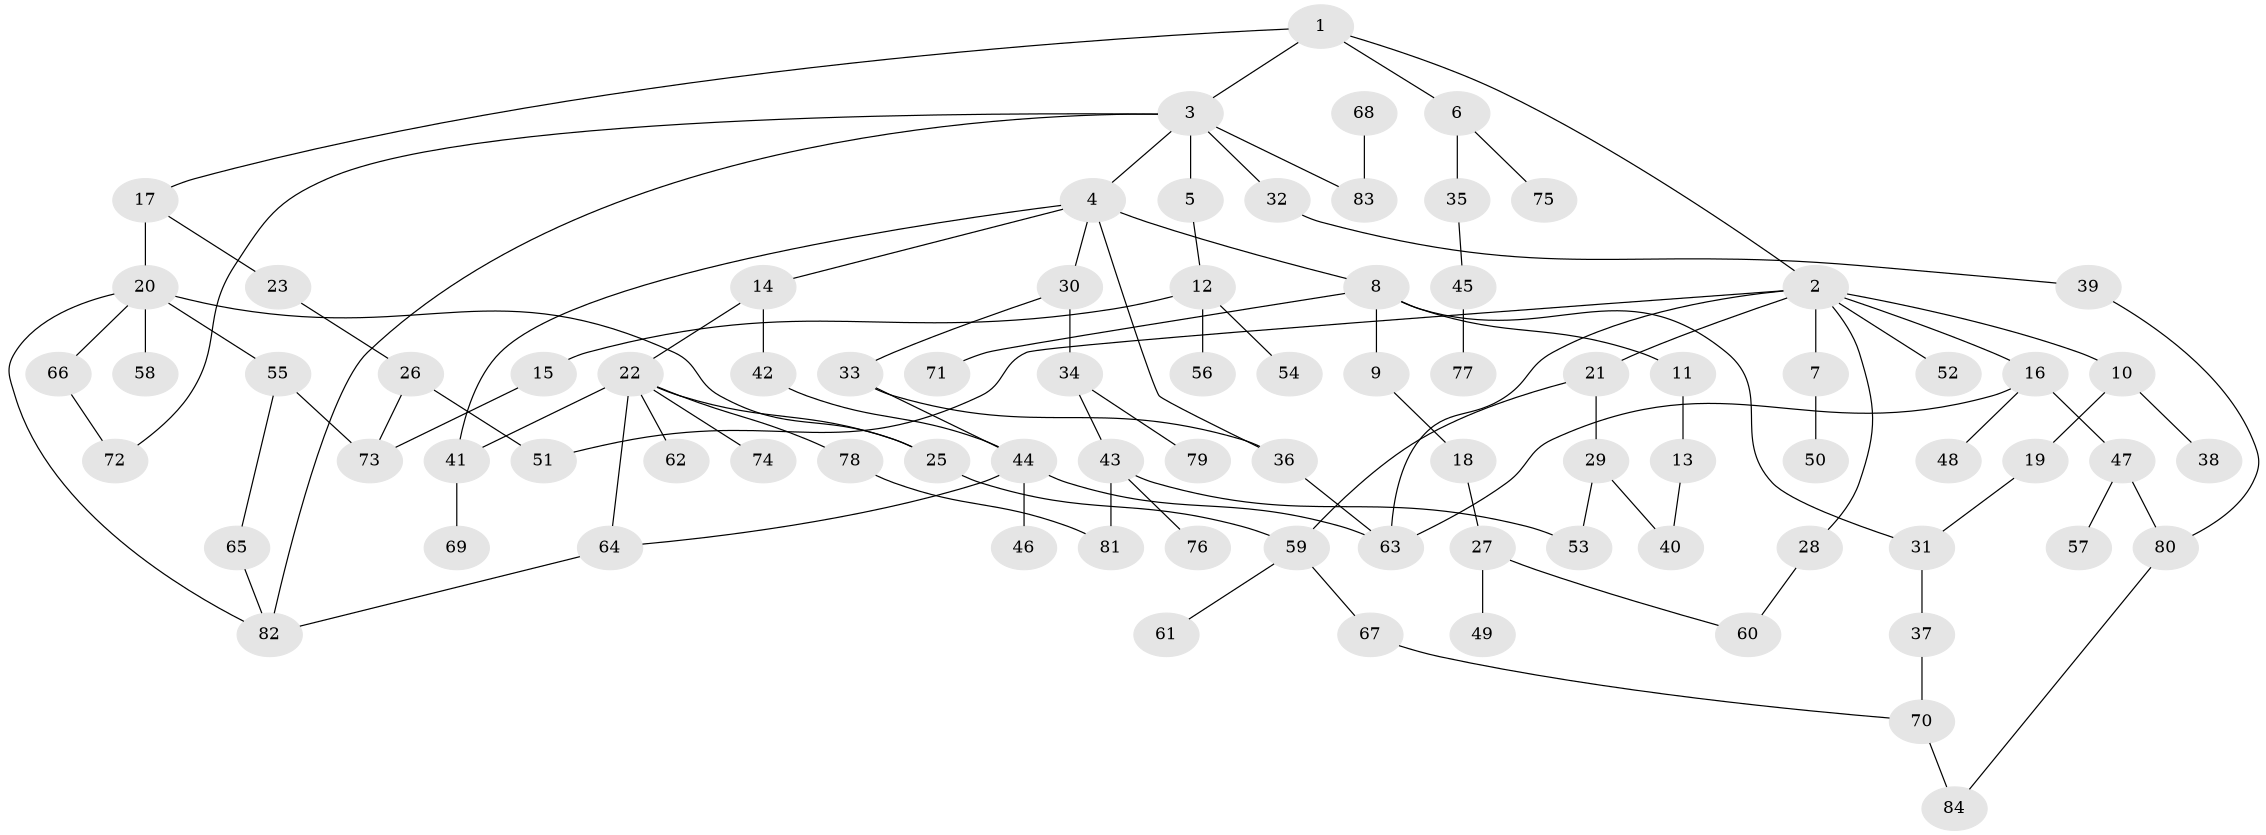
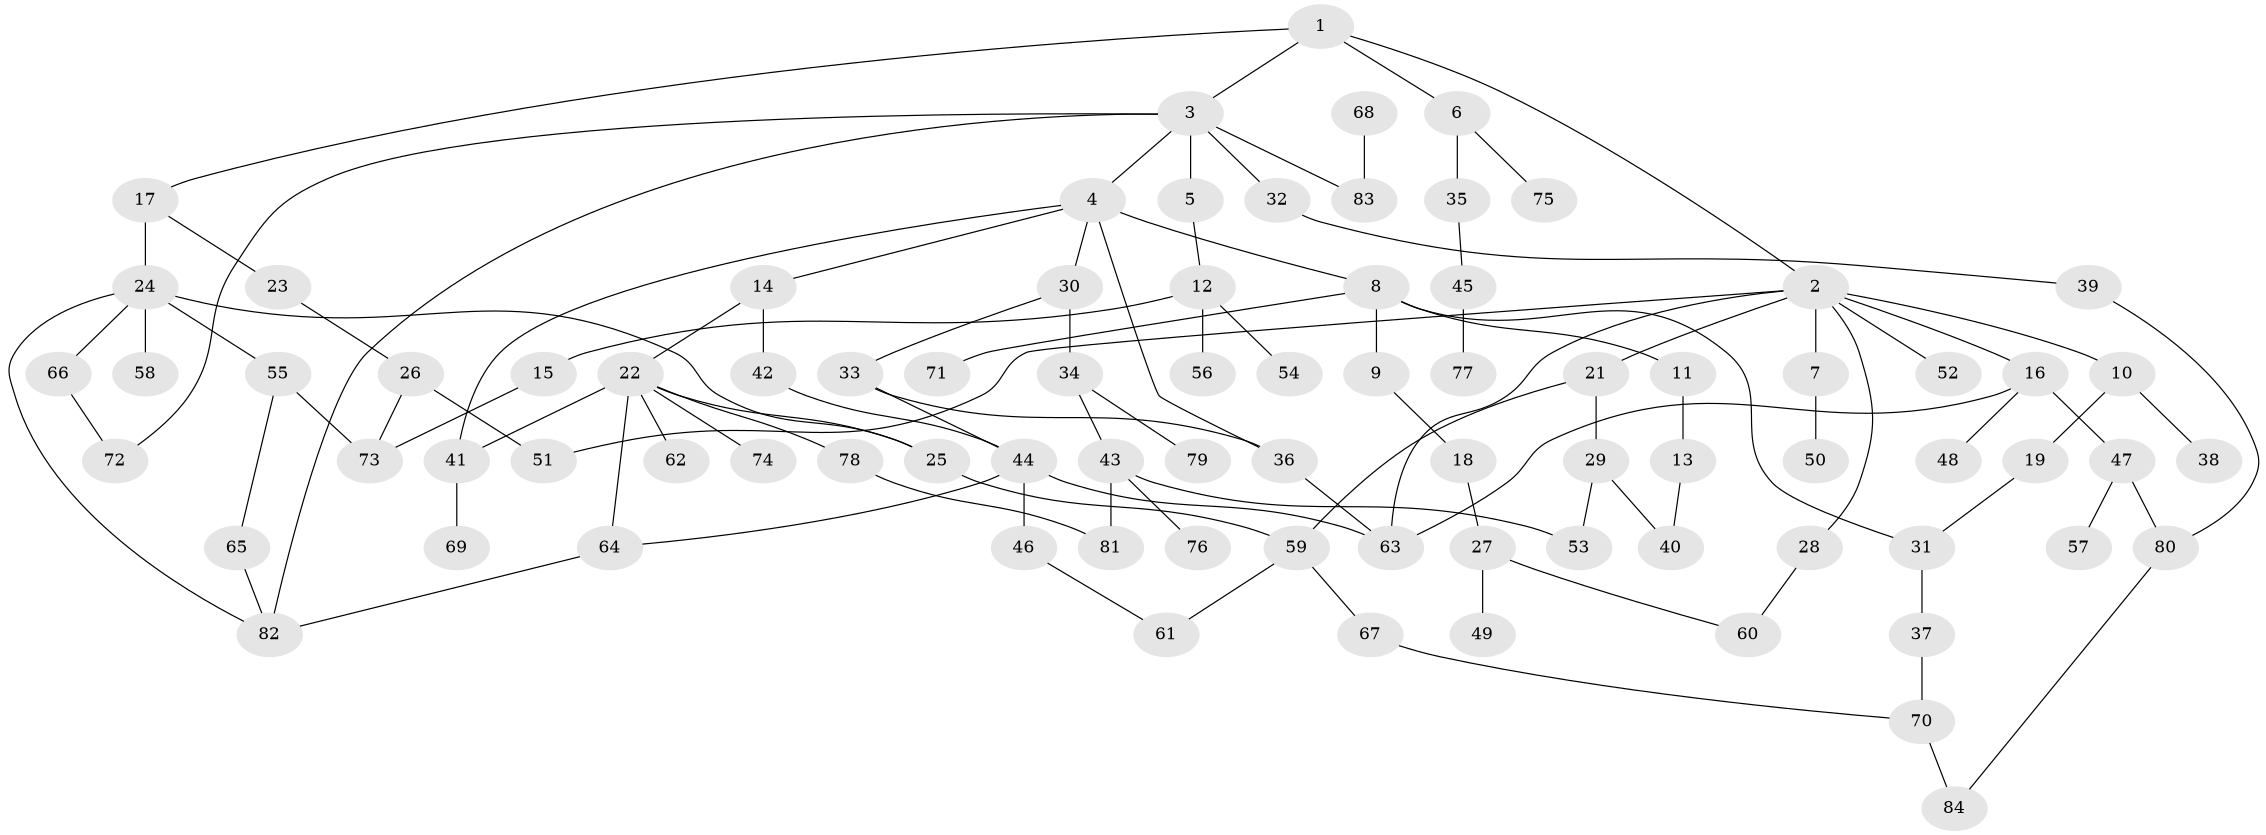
(145, 287) -> (145, 287)
none -> (1095, 591)
